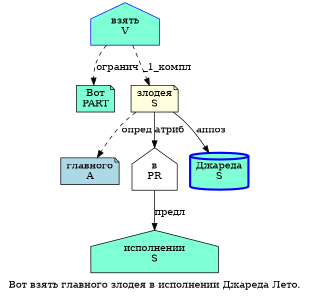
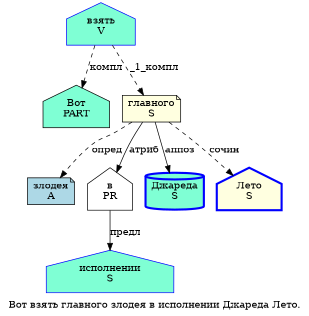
(118, 67) -> (106, 67)
(96, 99) -> (76, 109)
(155, 99) -> (152, 109)
(90, 171) -> (51, 191)
none -> (249, 191)
(155, 254) -> (110, 274)
